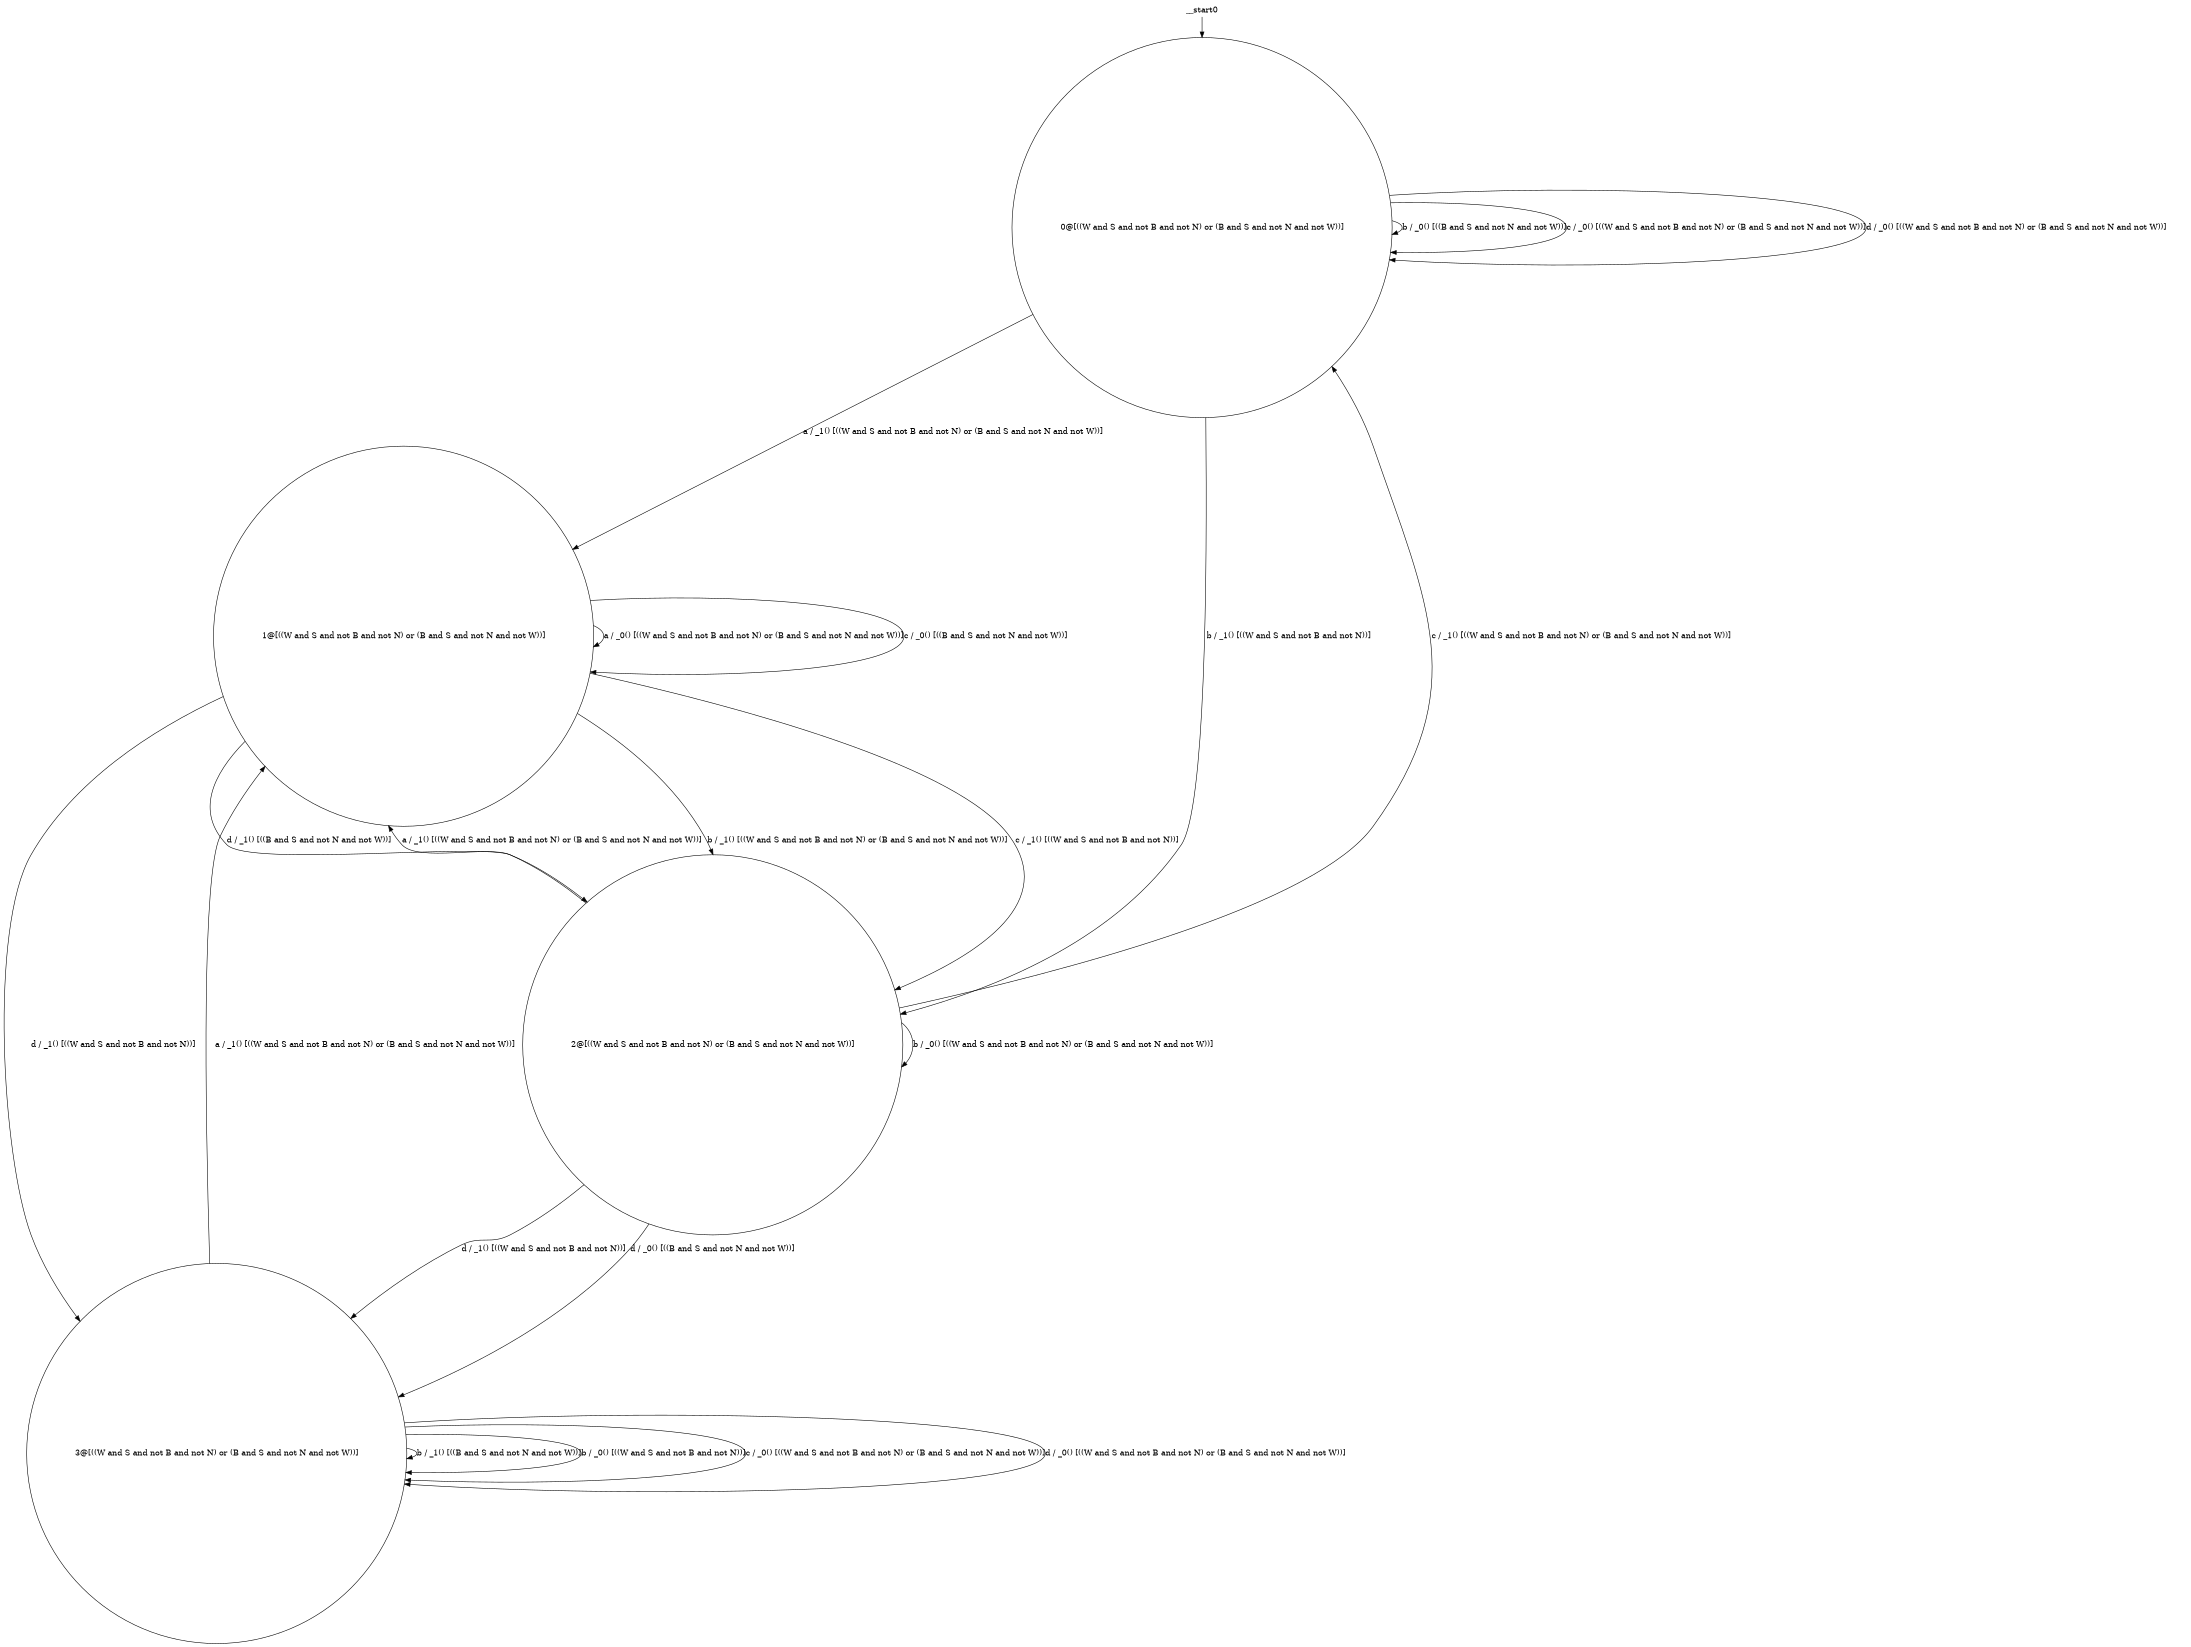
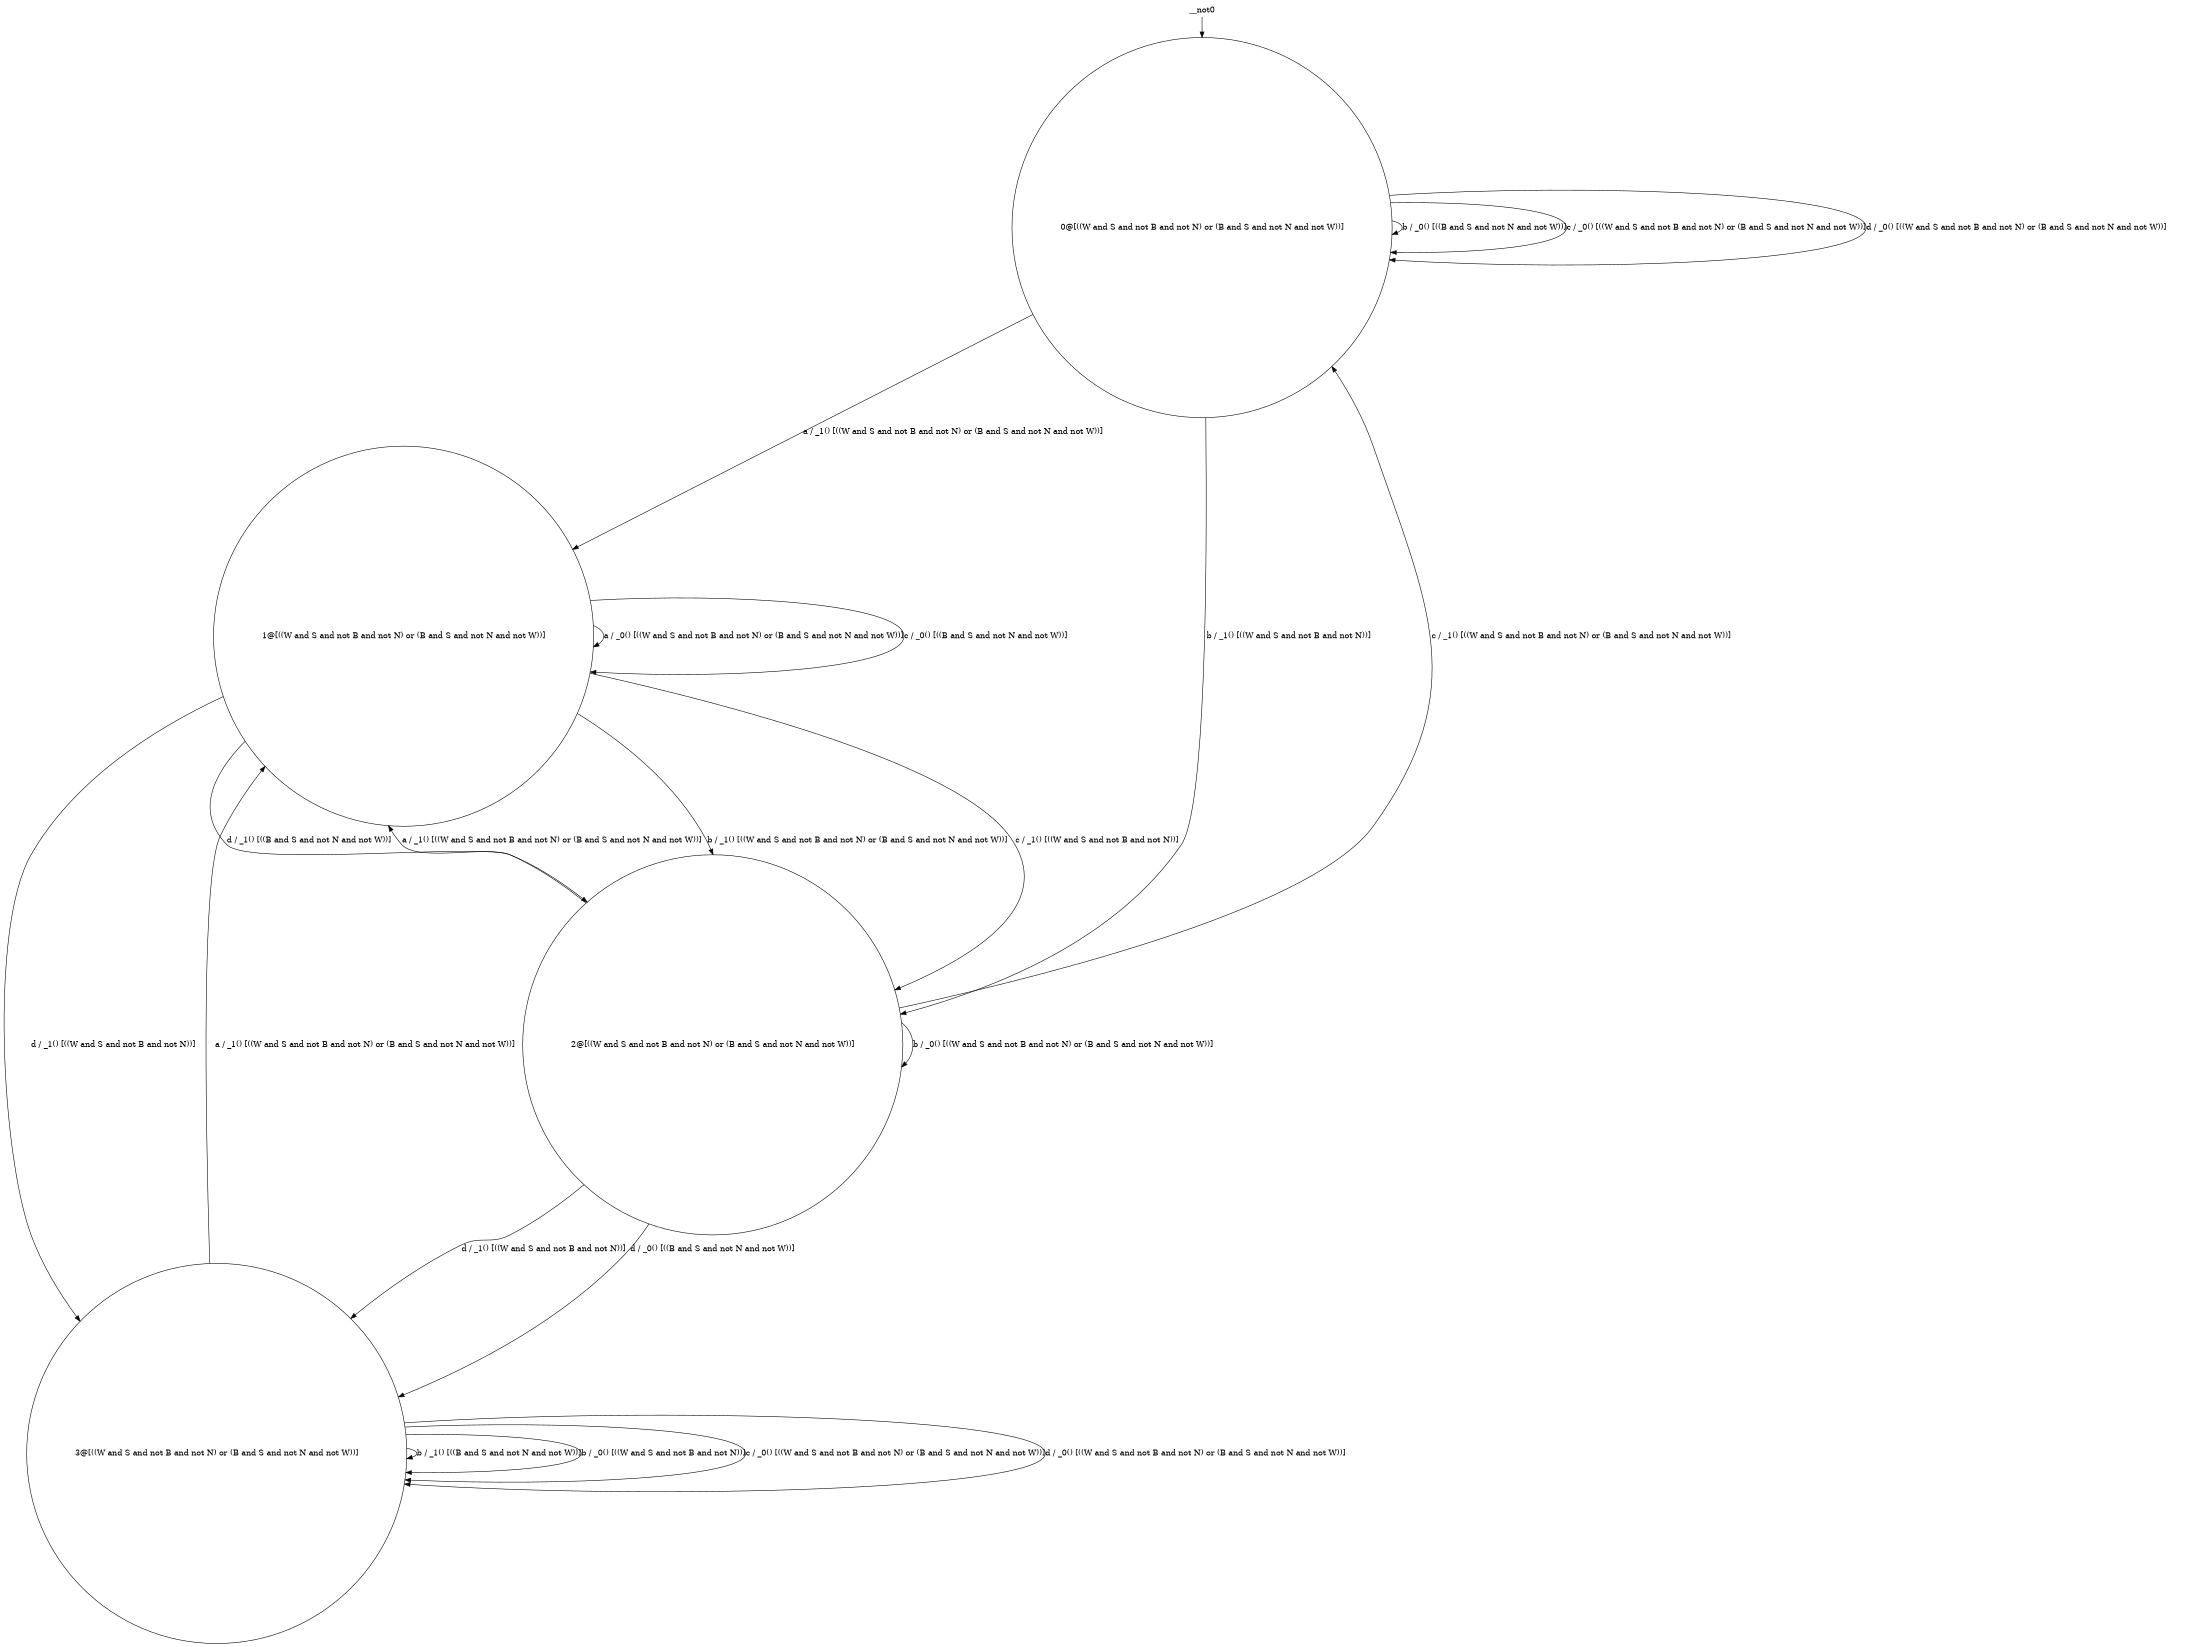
(1202, 10) -> (1202, 10)
